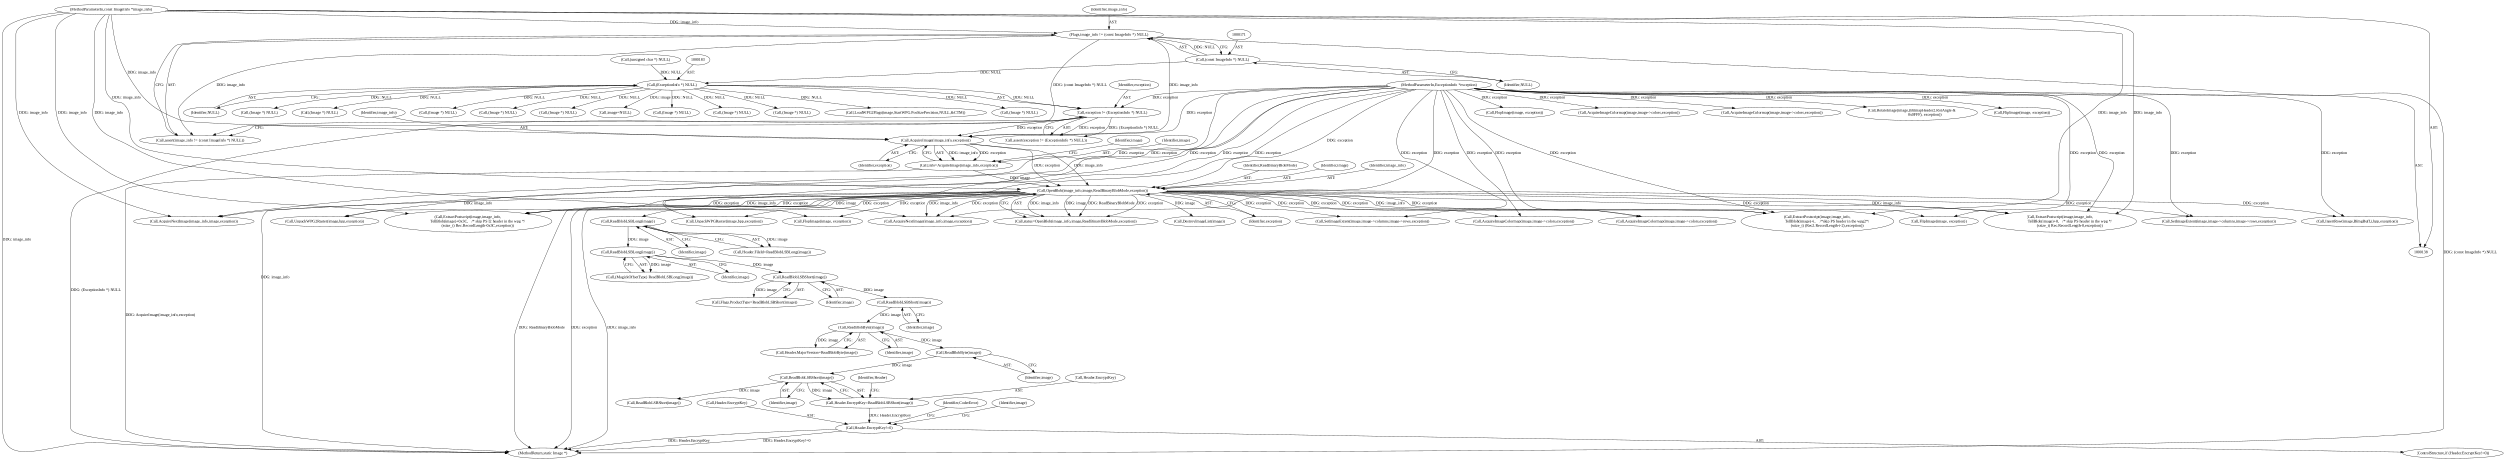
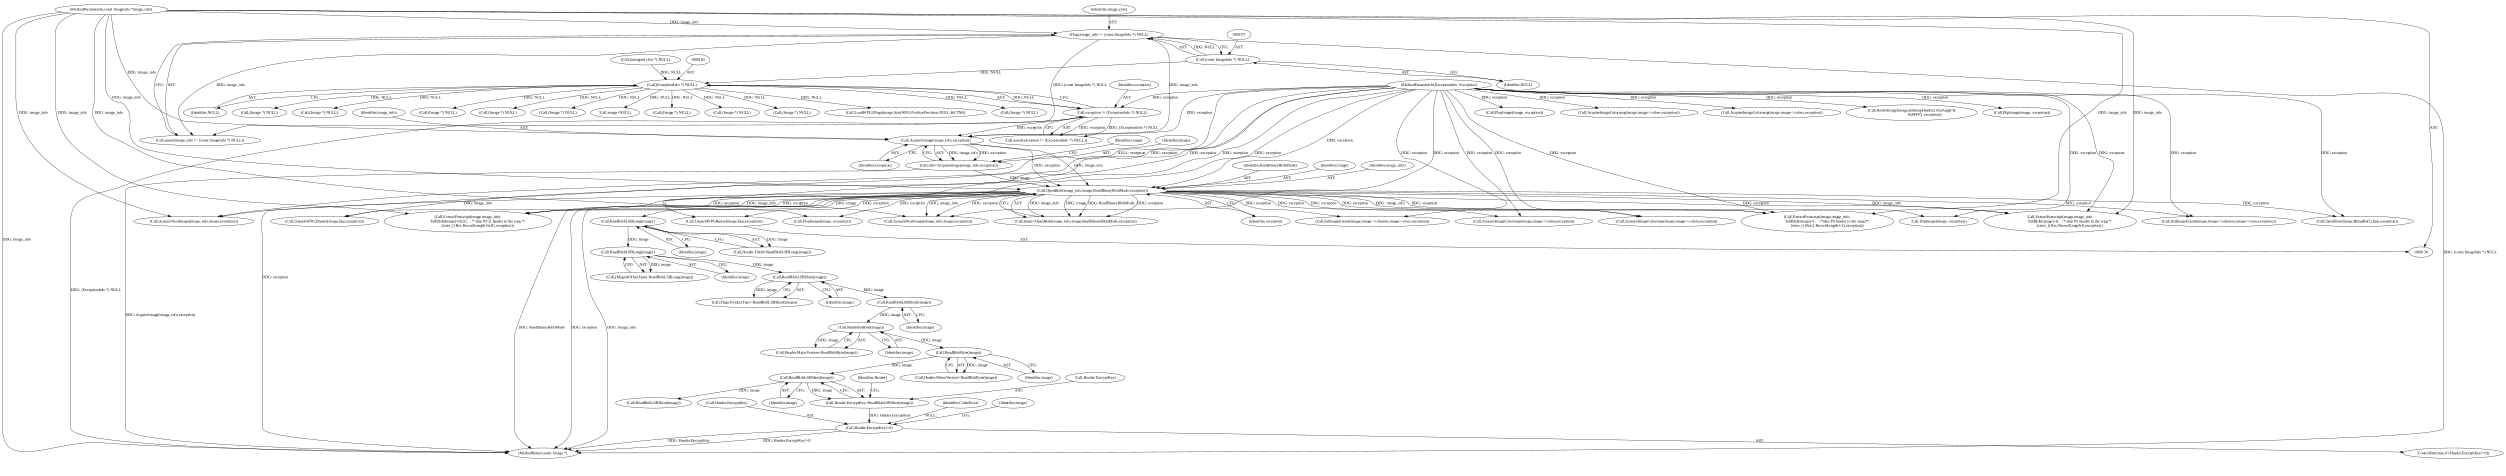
(2012, 93) -> (1574, 248)
(660, 98) -> (660, 98)
(487, 122) -> (1000, 92)
(1132, 153) -> (1132, 153)
(1199, 221) -> none
(275, 277) -> (275, 277)
none -> (956, 378)
(932, 415) -> (932, 415)
